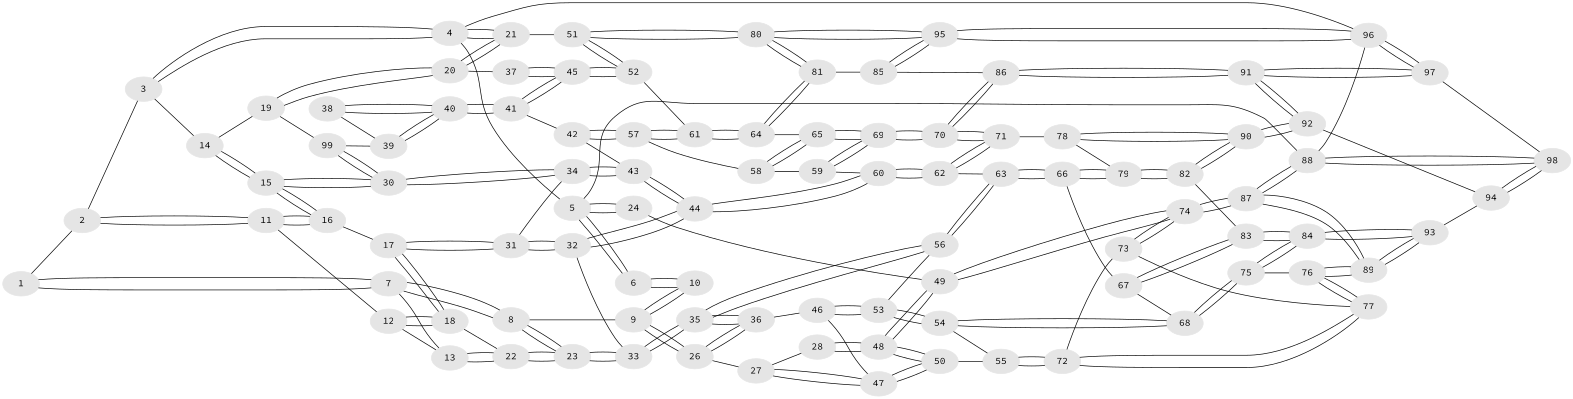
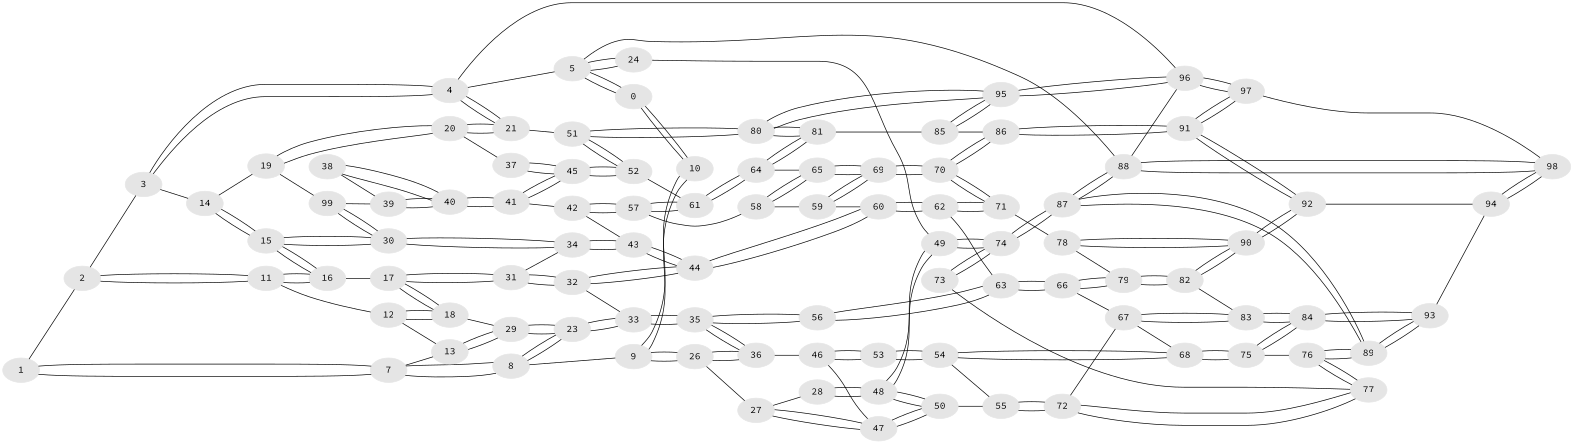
(905, 282) -> none
(634, 283) -> (634, 97)
(1086, 302) -> (1097, 355)
(511, 357) -> (511, 329)
